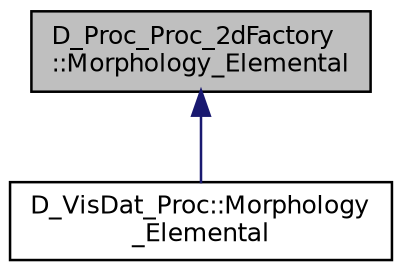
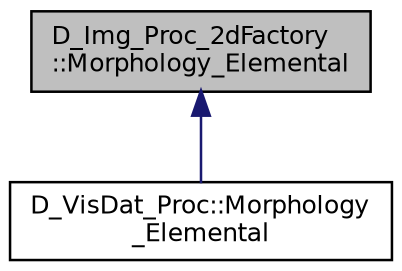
(201, 52) -> (201, 52)
